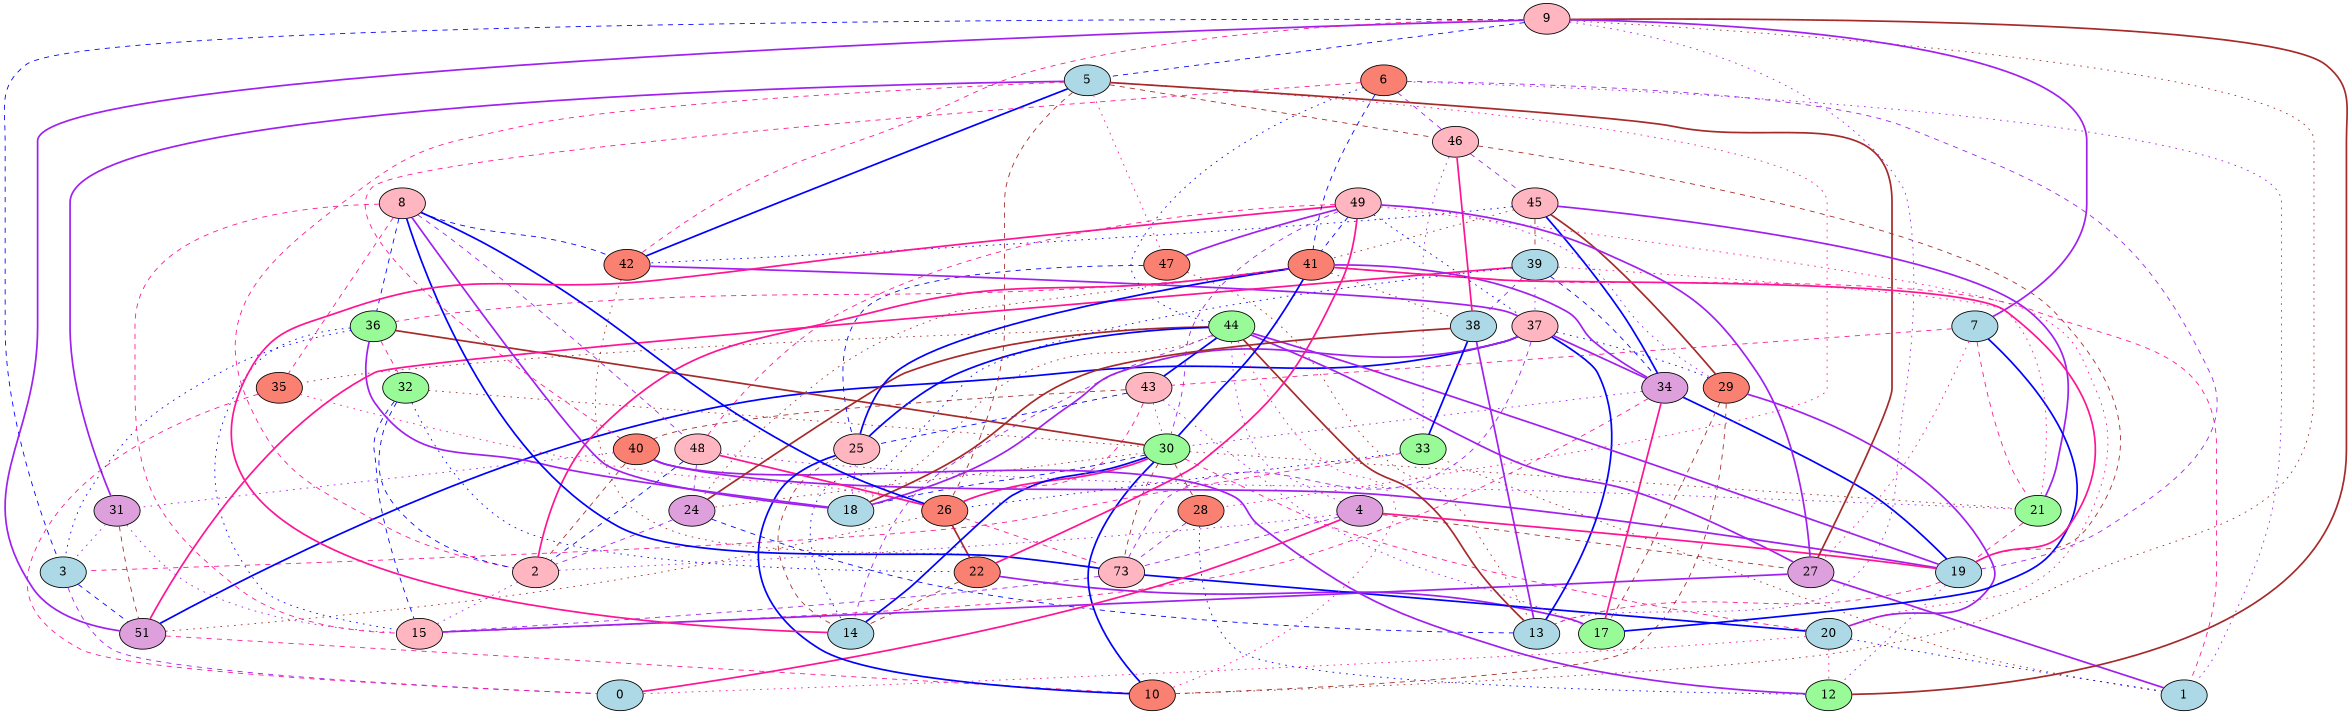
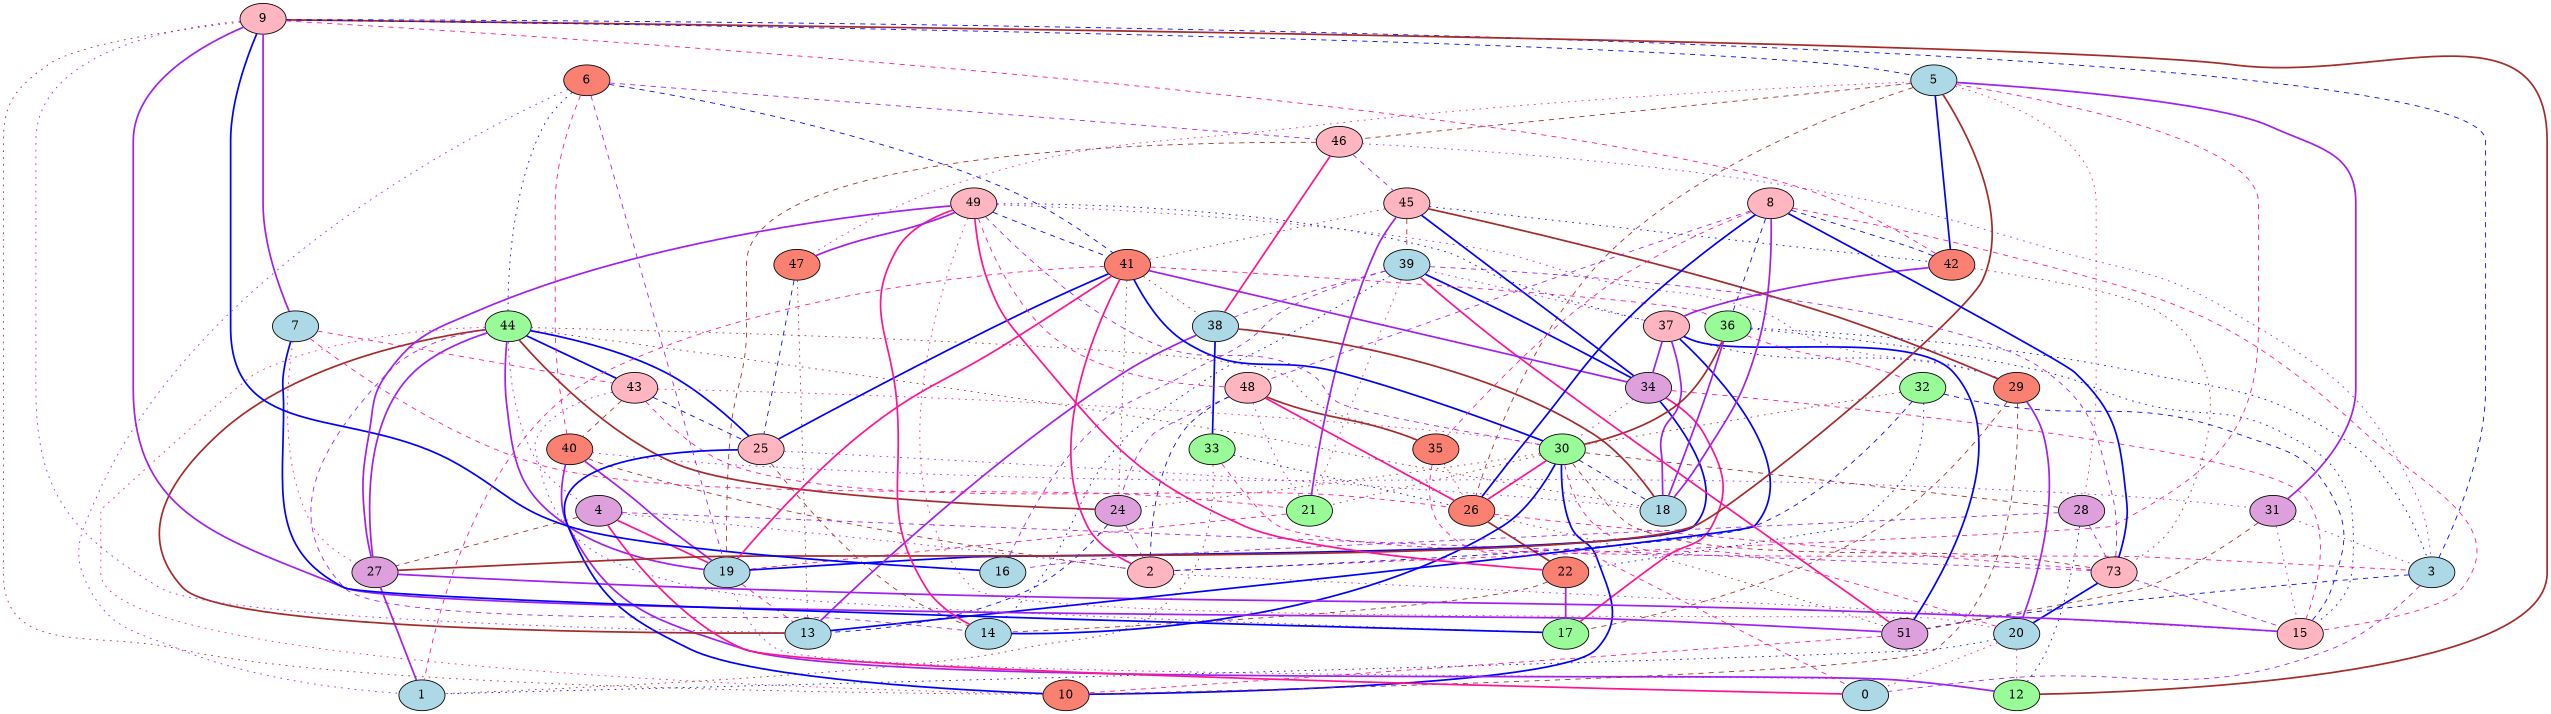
(1423, 293) -> (1966, 224)
(1605, 322) -> (1529, 325)
none -> (1319, 414)
(1310, 480) -> (1846, 309)
(1201, 511) -> (2082, 511)
none -> (1003, 572)
